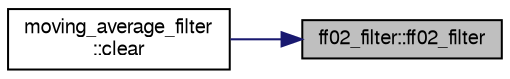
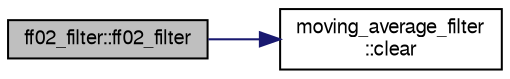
(256, 39) -> (234, 39)
